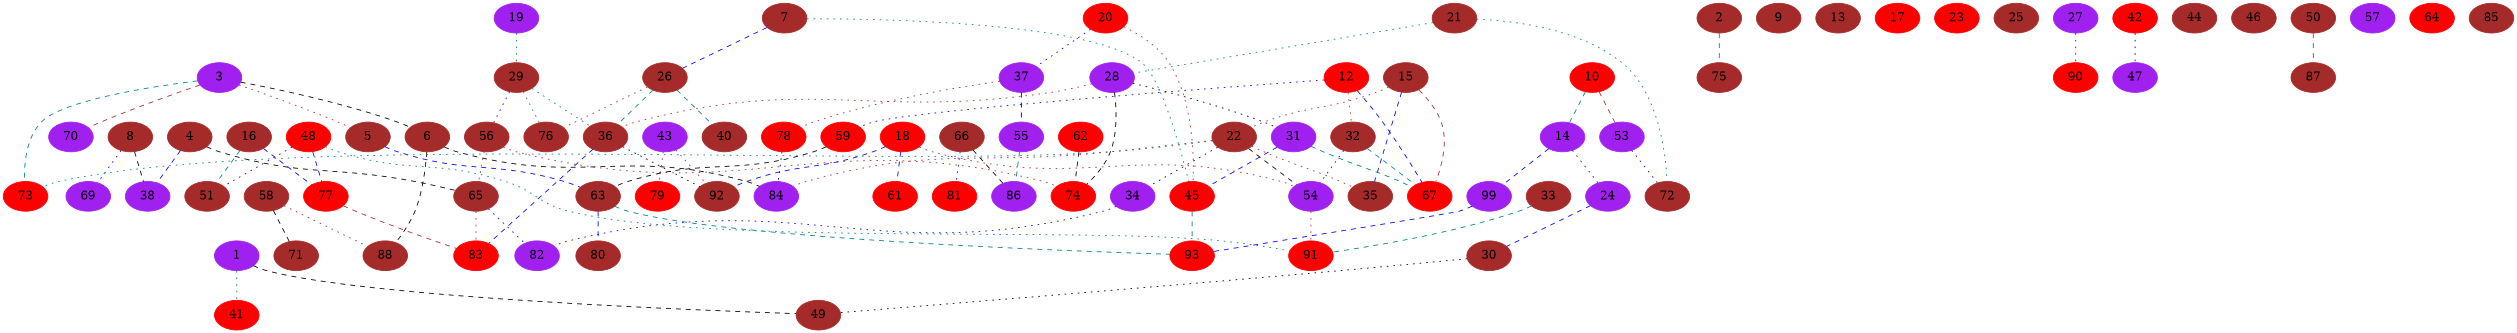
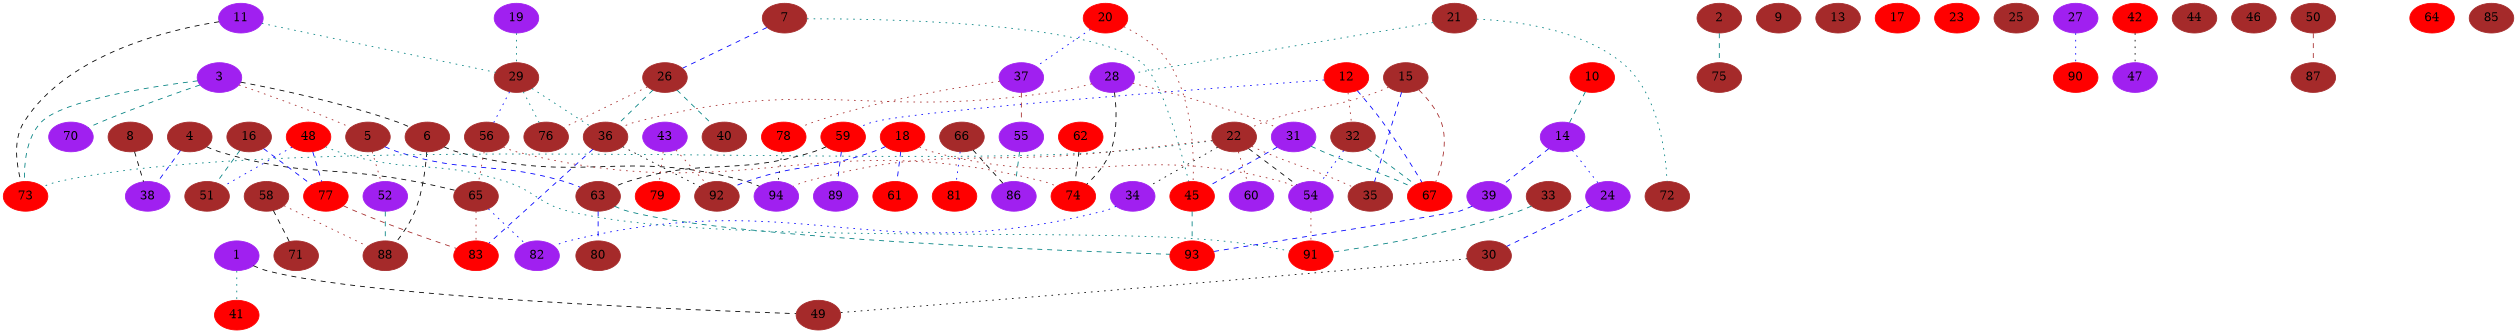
none -> (241, 18)
(2373, 18) -> none
(1205, 103) -> (1205, 103)
(144, 105) -> (144, 105)
(1021, 110) -> (1021, 110)
(1622, 137) -> none
(88, 196) -> none
none -> (385, 196)
(776, 196) -> (776, 196)
none -> (836, 196)
none -> (1252, 196)
(1489, 196) -> (1489, 196)
